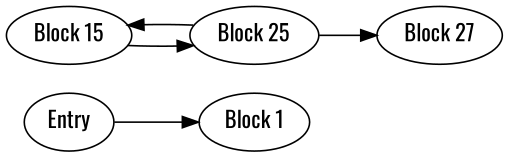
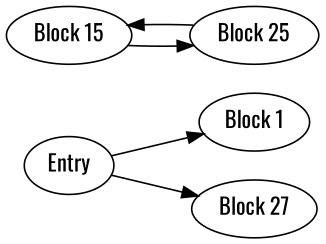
(340, 35) -> (147, 184)
